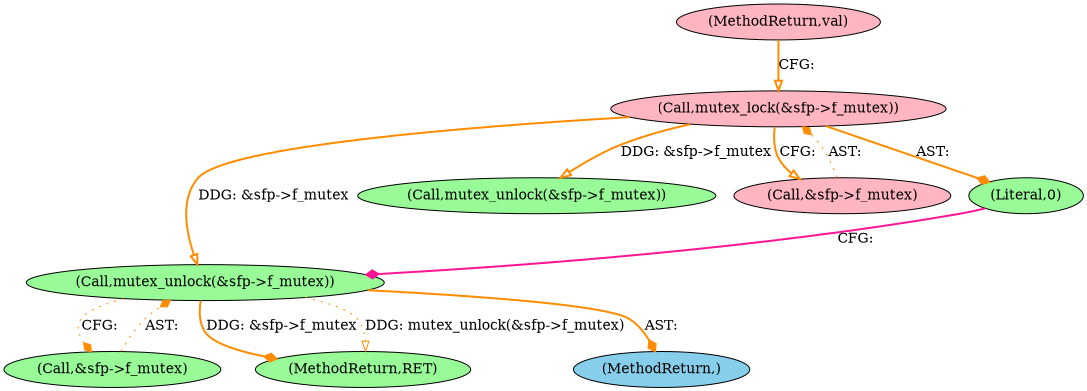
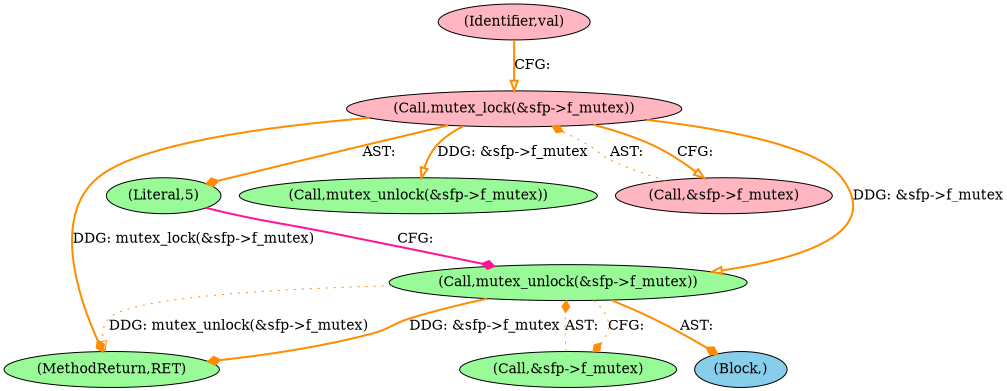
(778, 22) -> (514, 22)
none -> (146, 154)
(1026, 196) -> (164, 196)
(662, 369) -> (741, 369)
